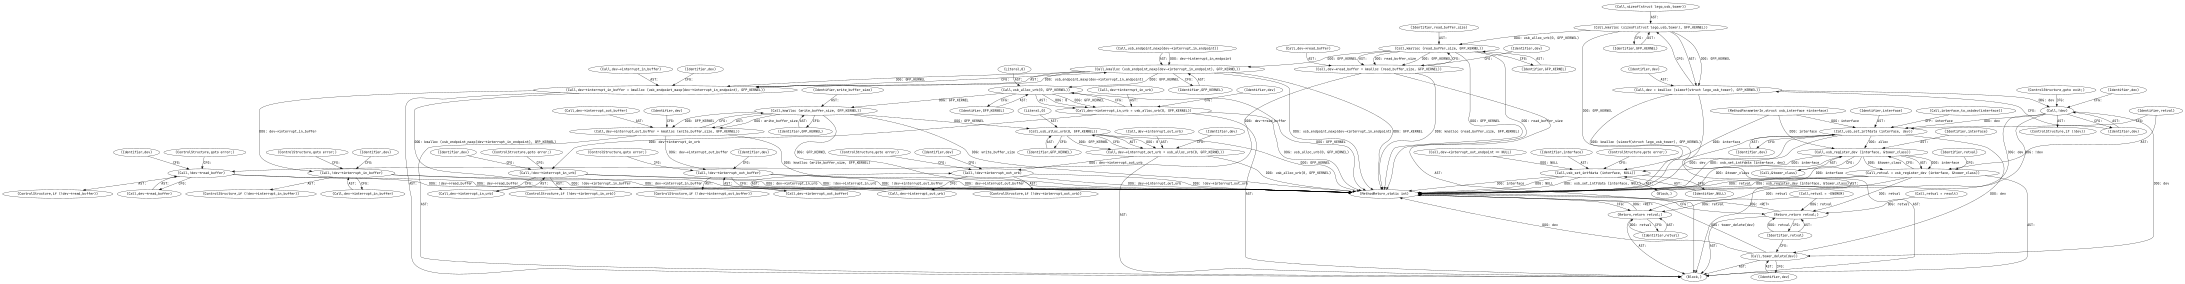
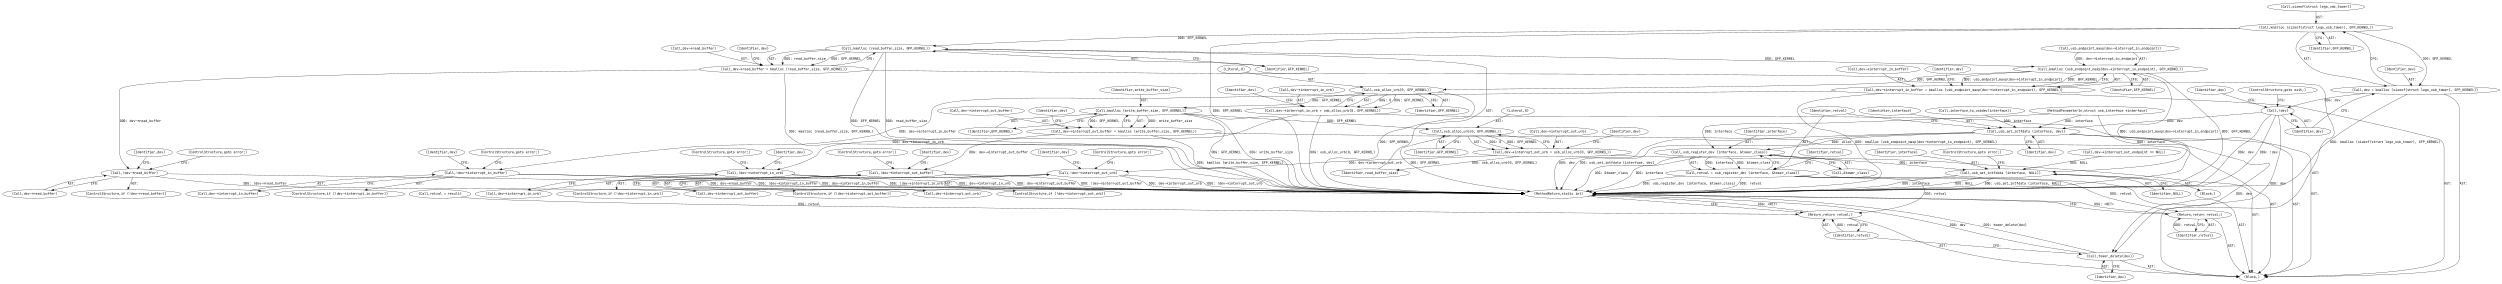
(1547, 38) -> (1193, 38)
(1939, 121) -> (2018, 121)
(2058, 132) -> none
(1278, 181) -> (1459, 163)
(1821, 194) -> none
